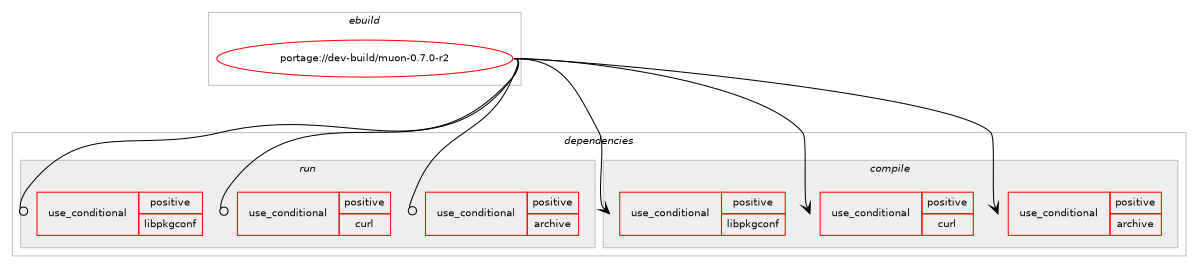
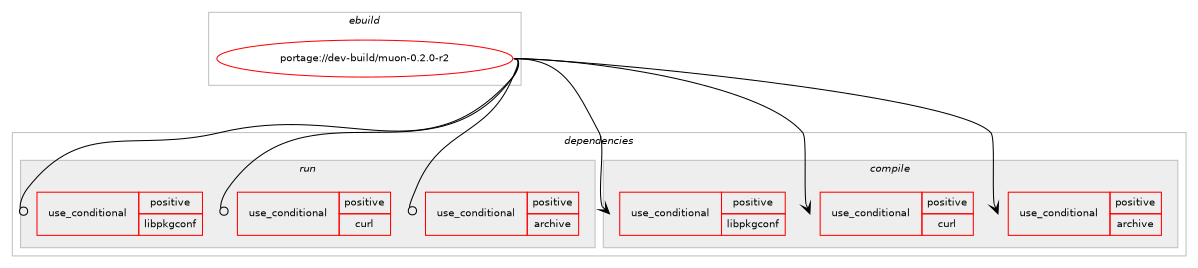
(365, 59) -> (365, 59)
